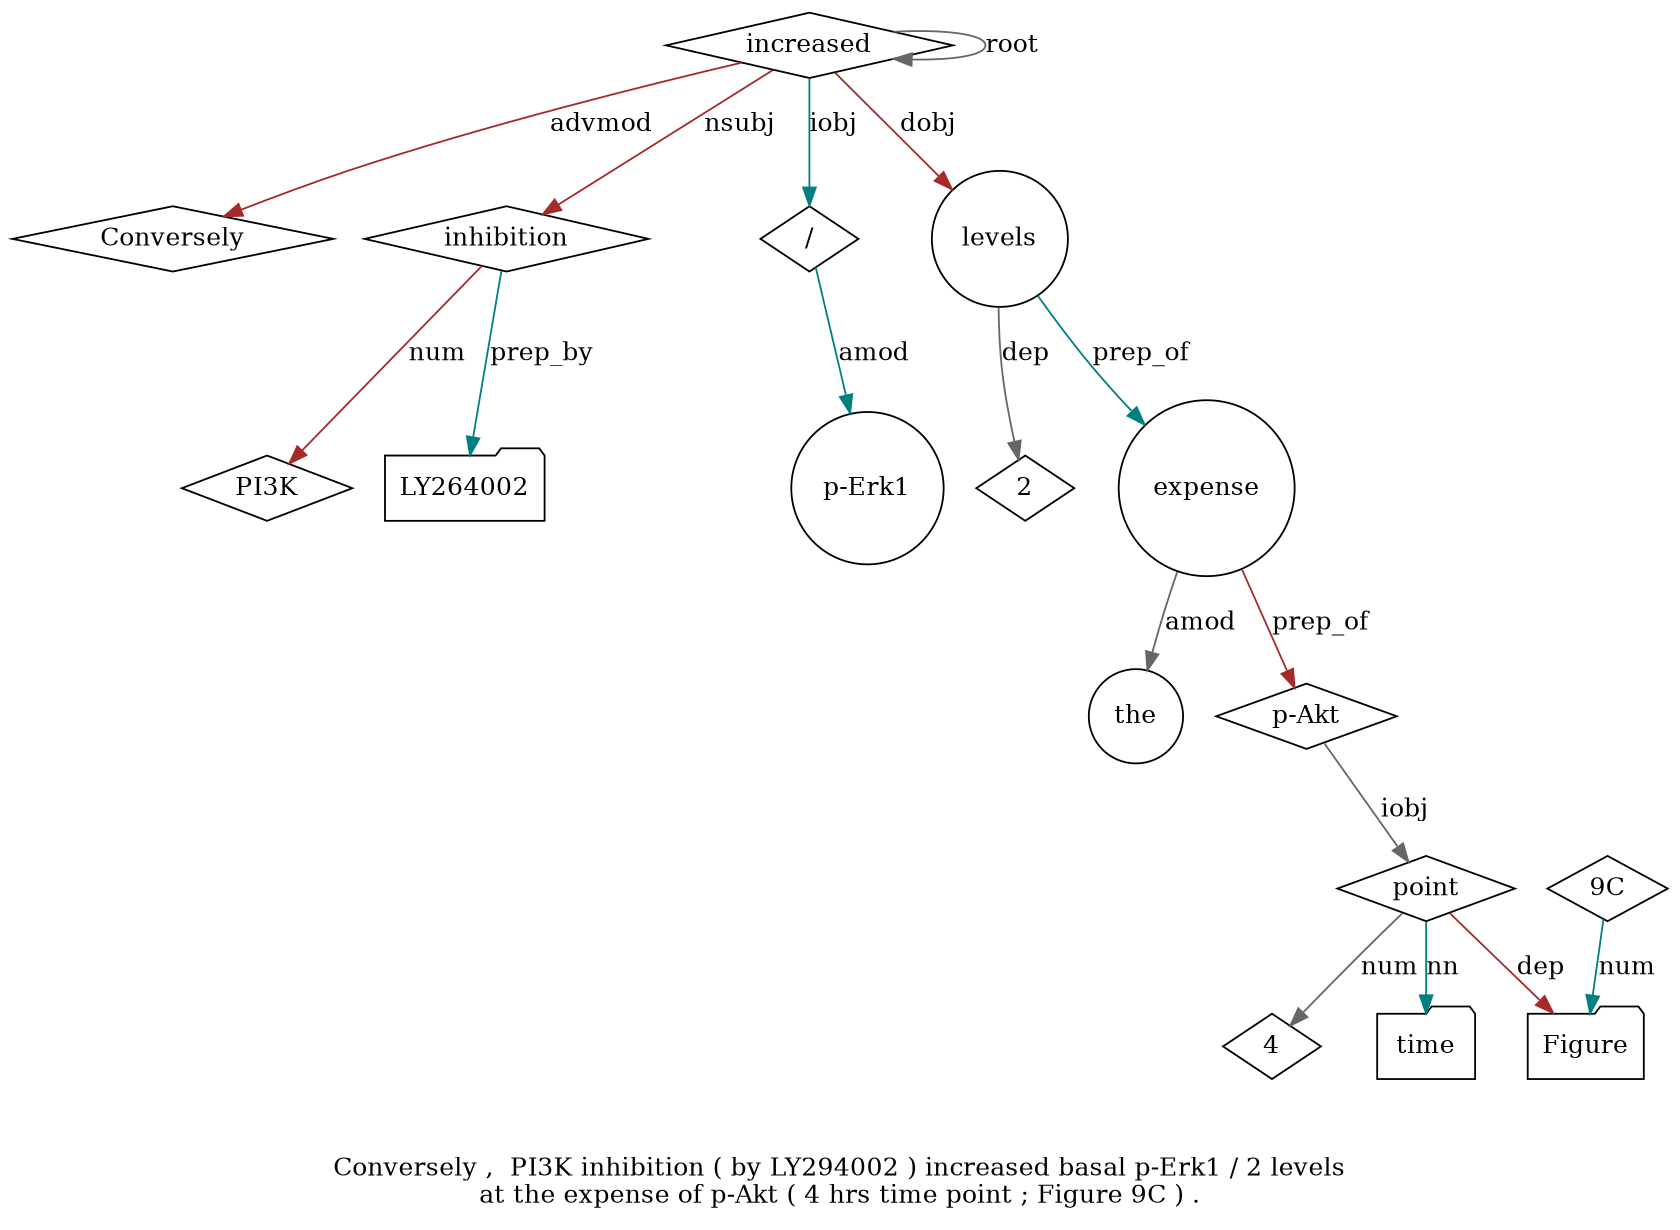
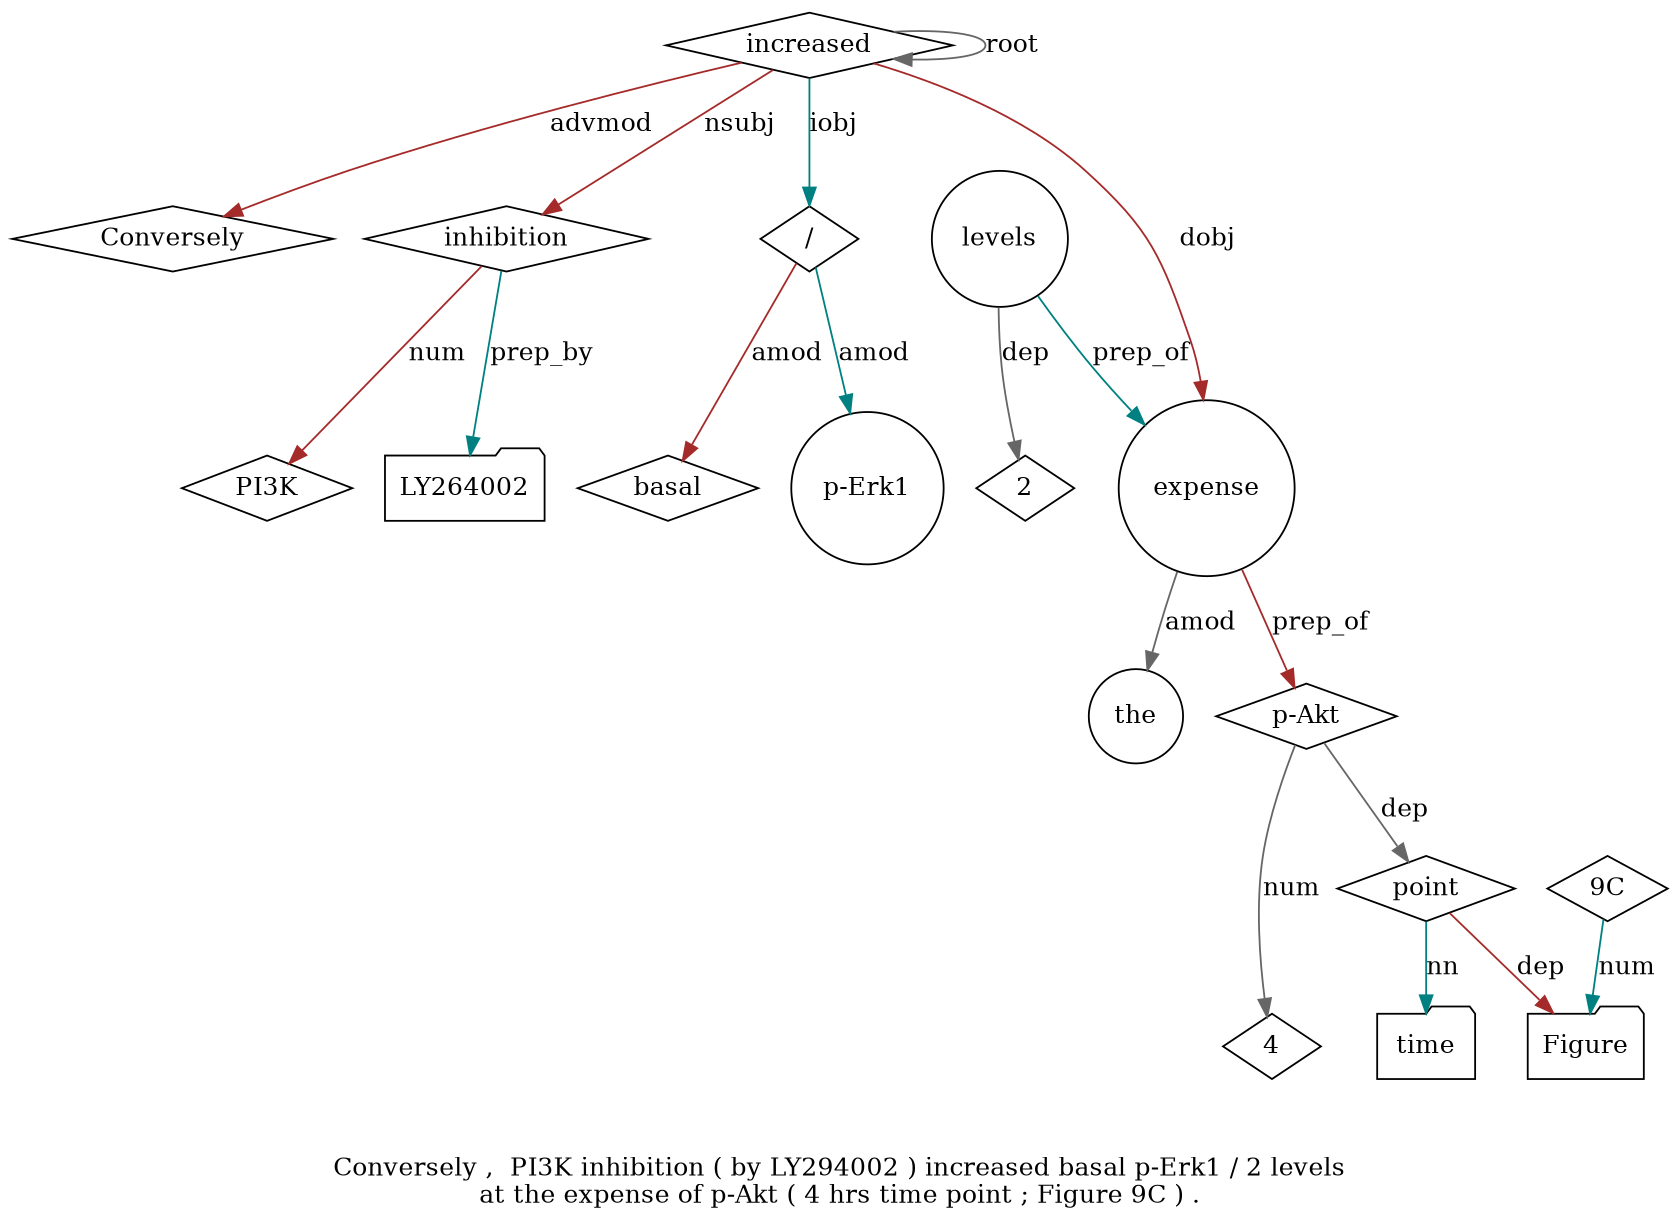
(887, 125) -> (1088, 173)
none -> (668, 488)
(1405, 810) -> (1405, 810)
(1352, 962) -> (1261, 869)
